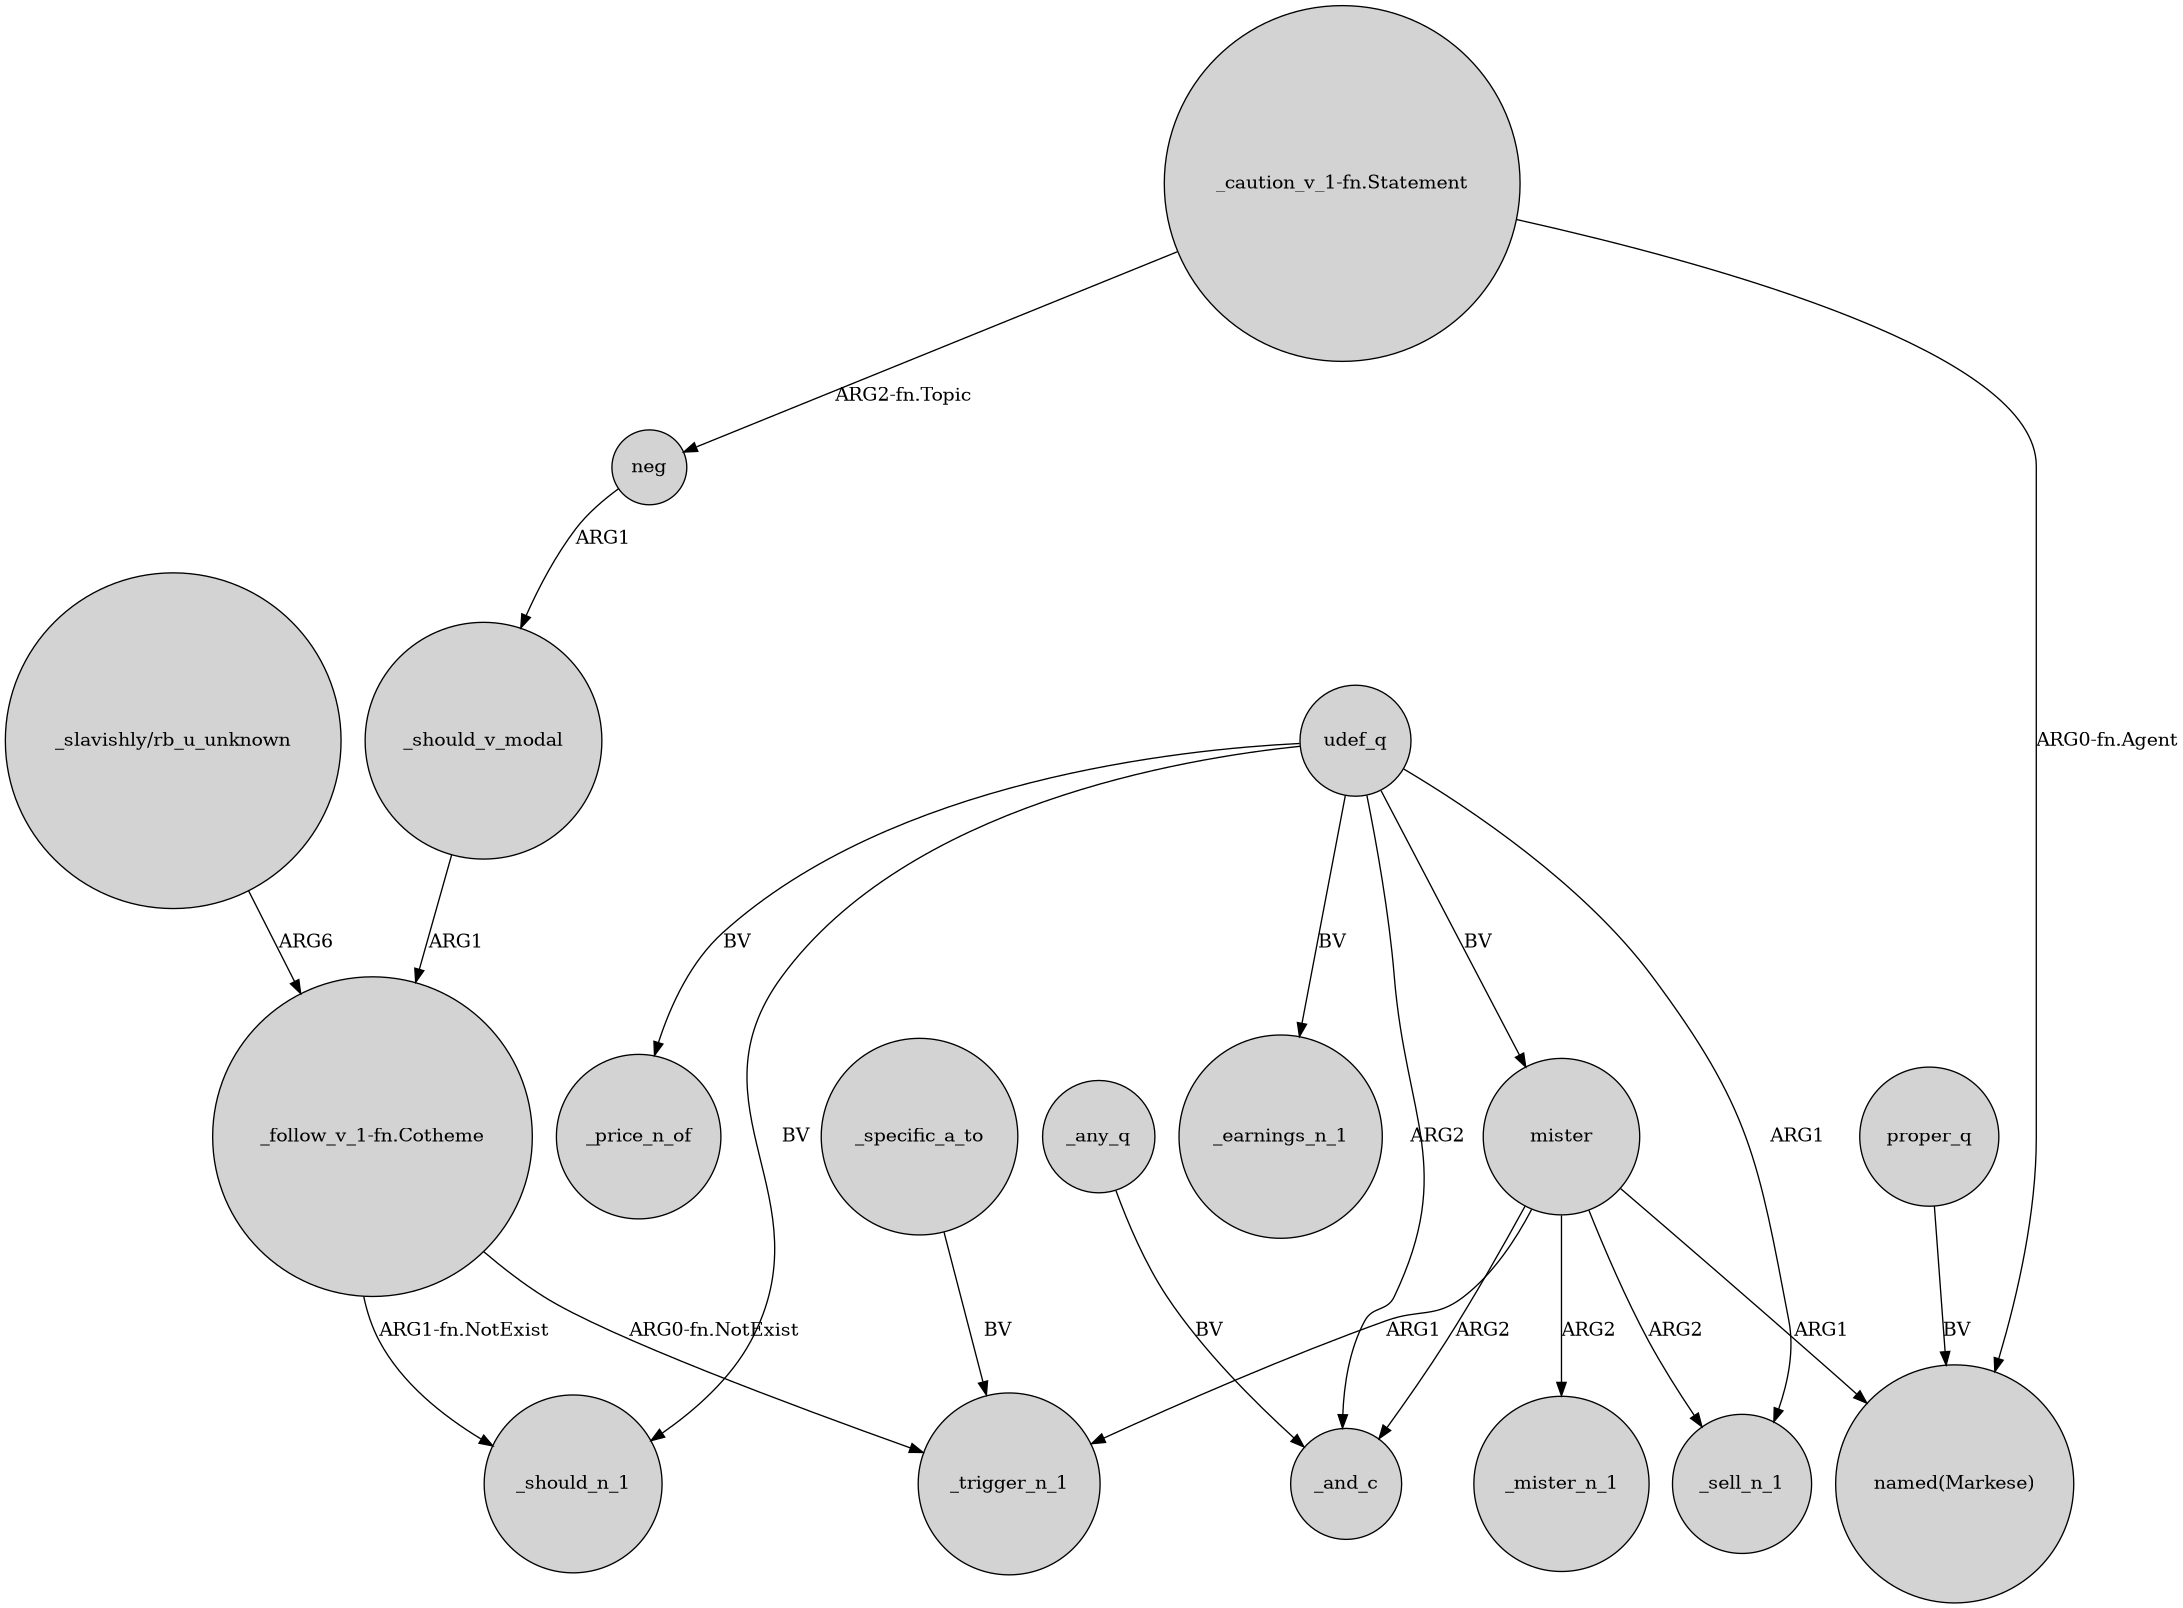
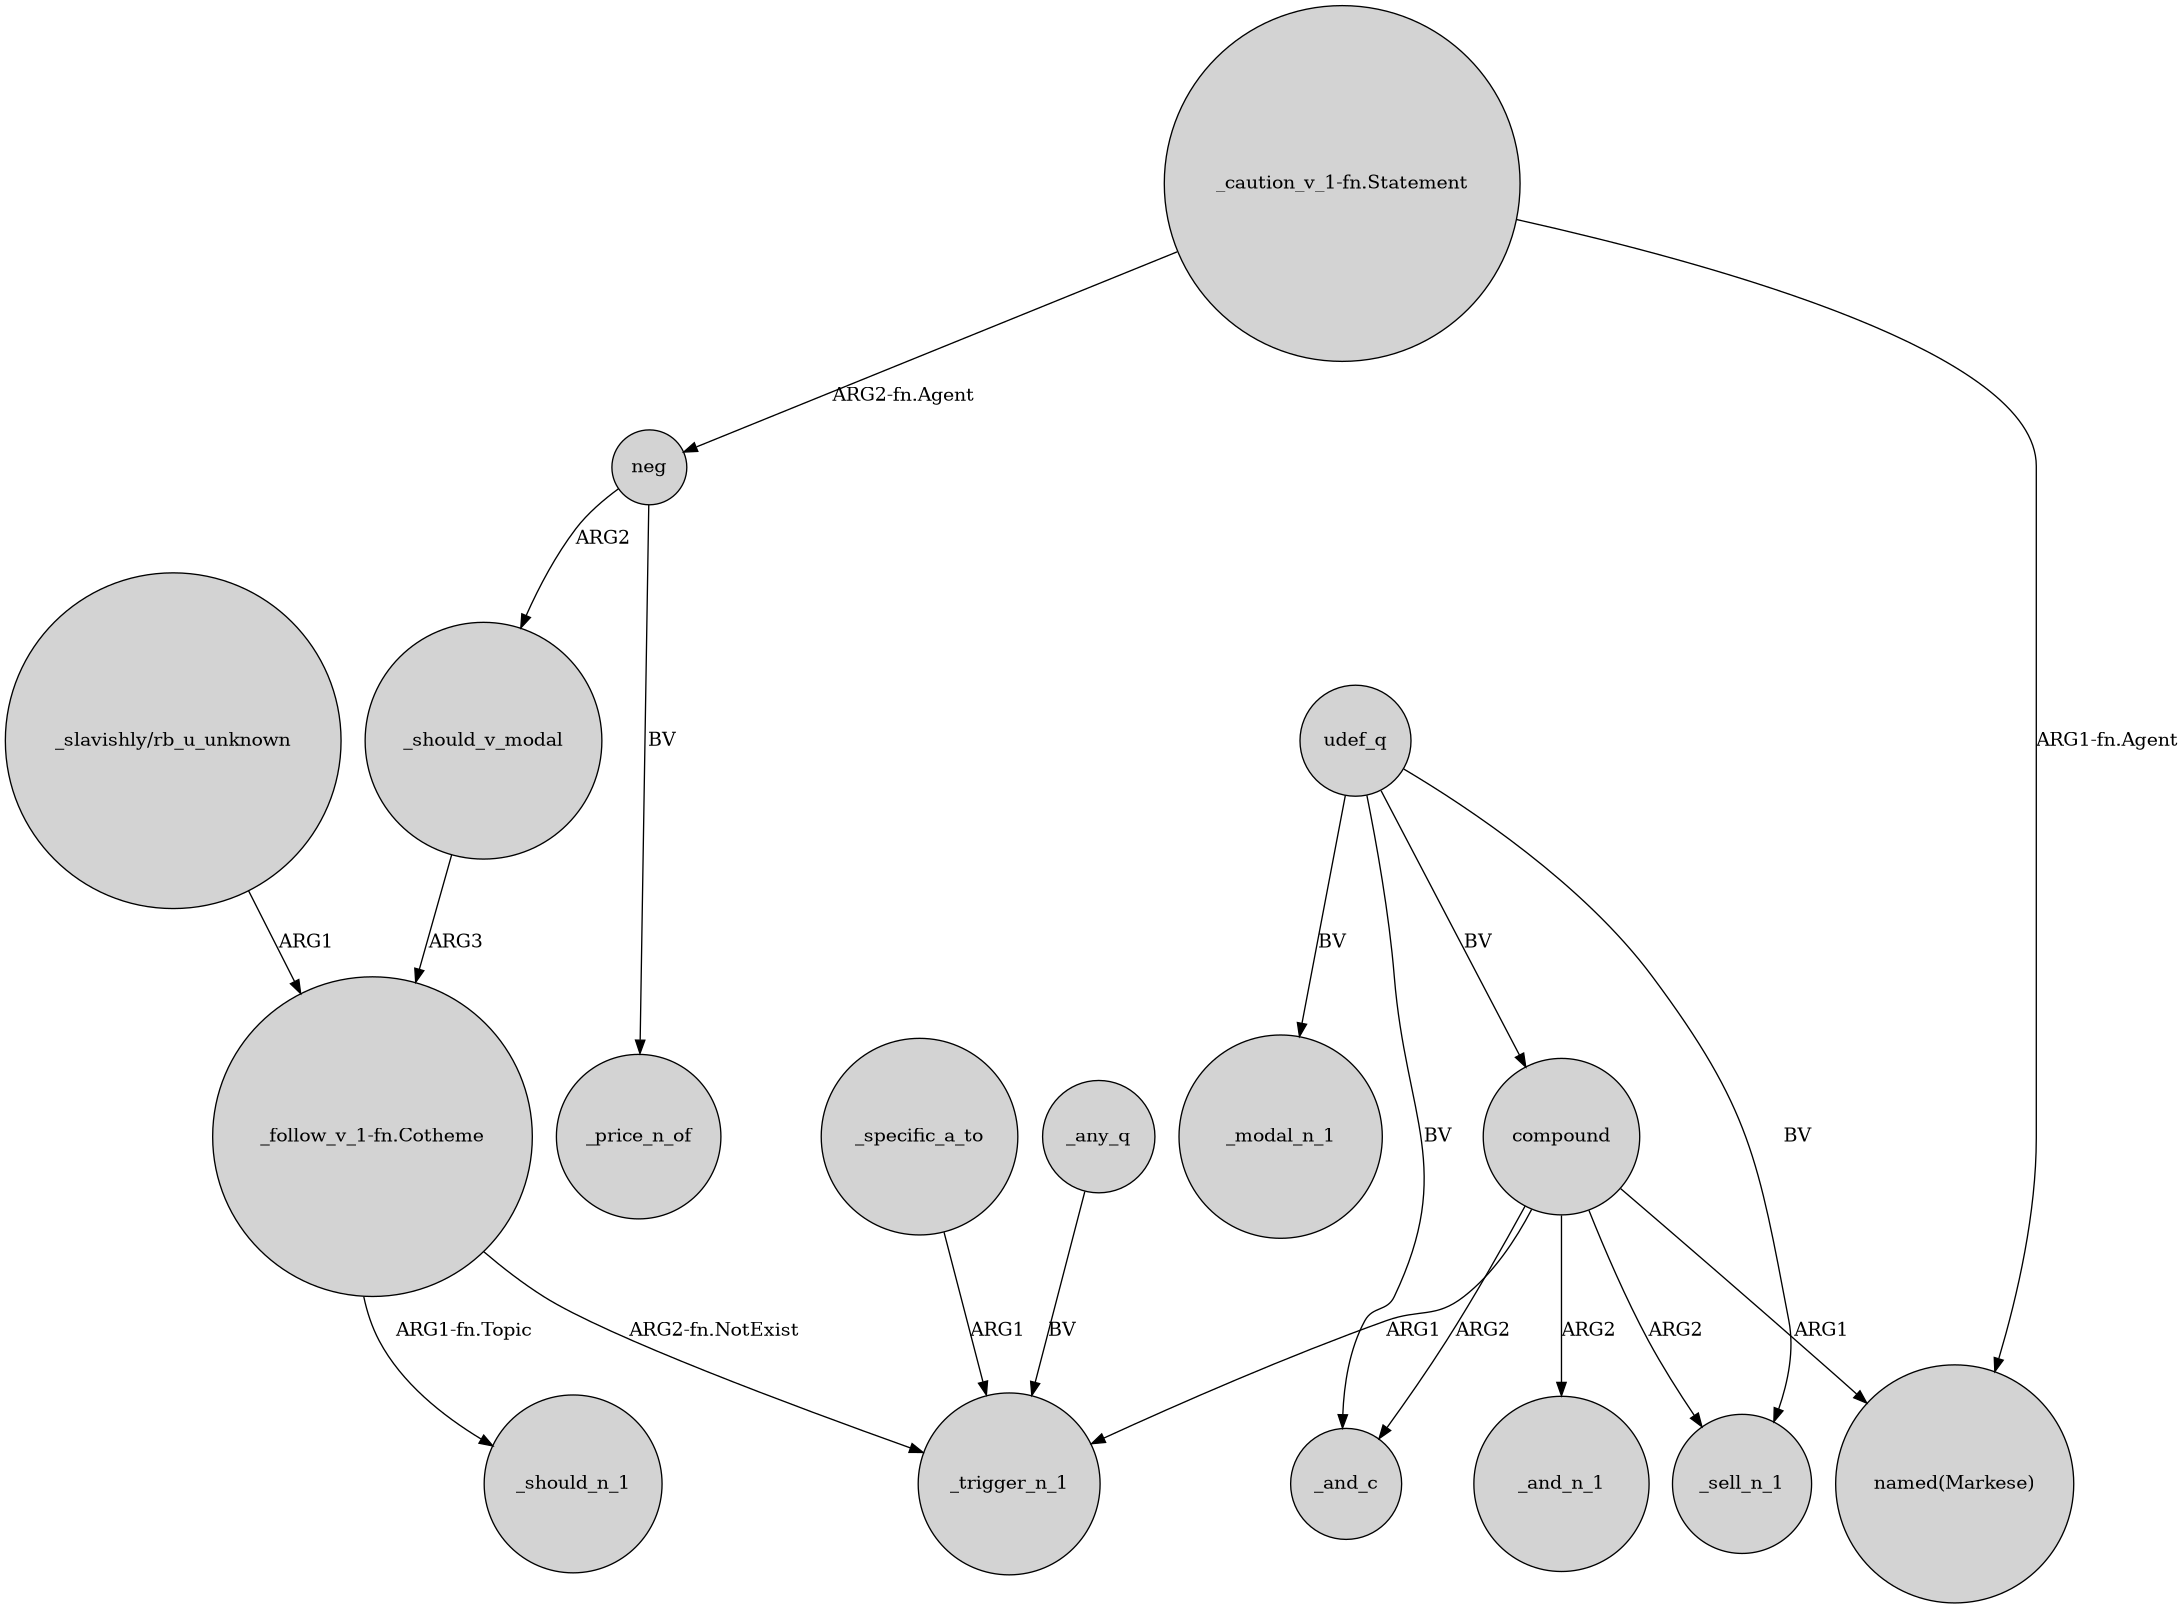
(903, 396) -> (903, 396)
(603, 539) -> (603, 539)
(2107, 741) -> (2107, 741)
(934, 813) -> (644, 772)
(306, 943) -> (306, 943)
(456, 943) -> (456, 943)
(807, 949) -> none
(1281, 1137) -> (1281, 1137)
(1438, 1137) -> (1438, 1137)
(1562, 1137) -> (1562, 1137)
(1798, 1137) -> (1798, 1137)
(1929, 1137) -> none
(1188, 1326) -> (1060, 1287)
(464, 1331) -> (464, 1331)
(714, 1331) -> (714, 1331)
(998, 1331) -> (998, 1331)
(1562, 1484) -> (1562, 1484)
